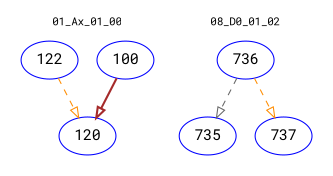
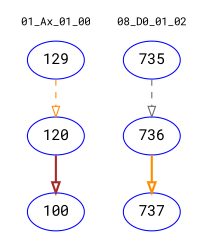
(50, 60) -> (56, 60)
(109, 93) -> (56, 169)
(229, 93) -> (152, 93)
(262, 93) -> (152, 169)
